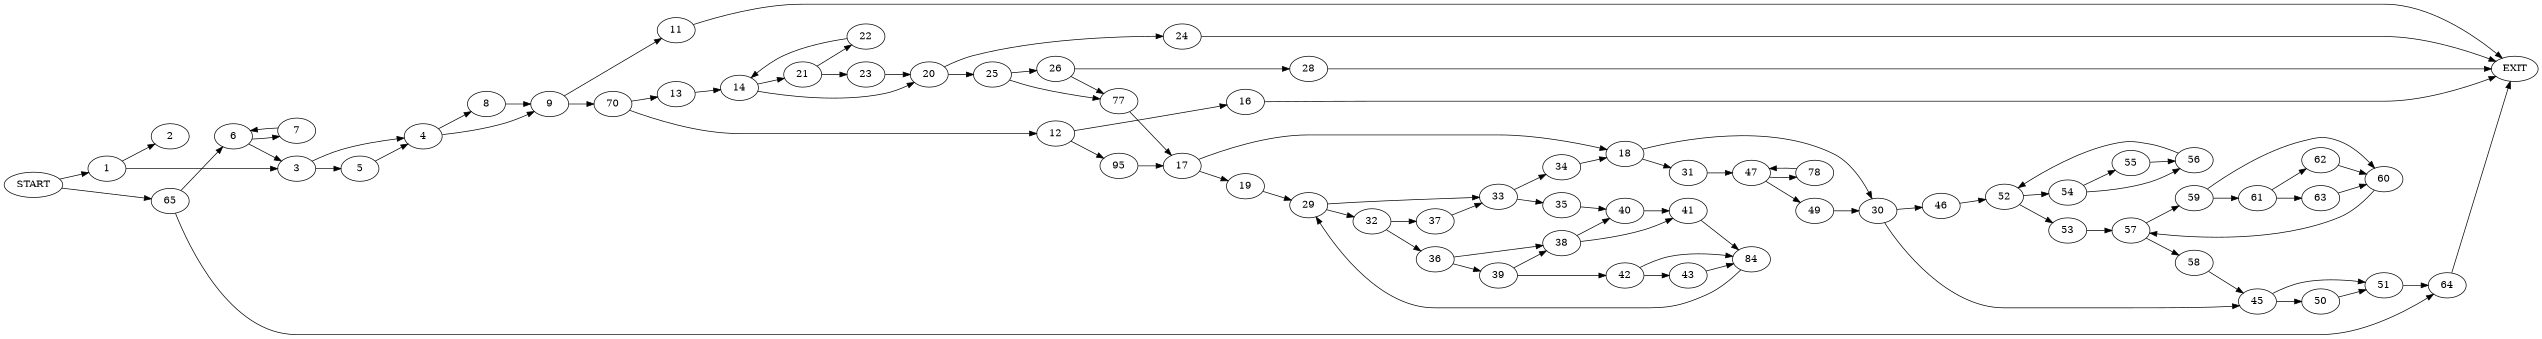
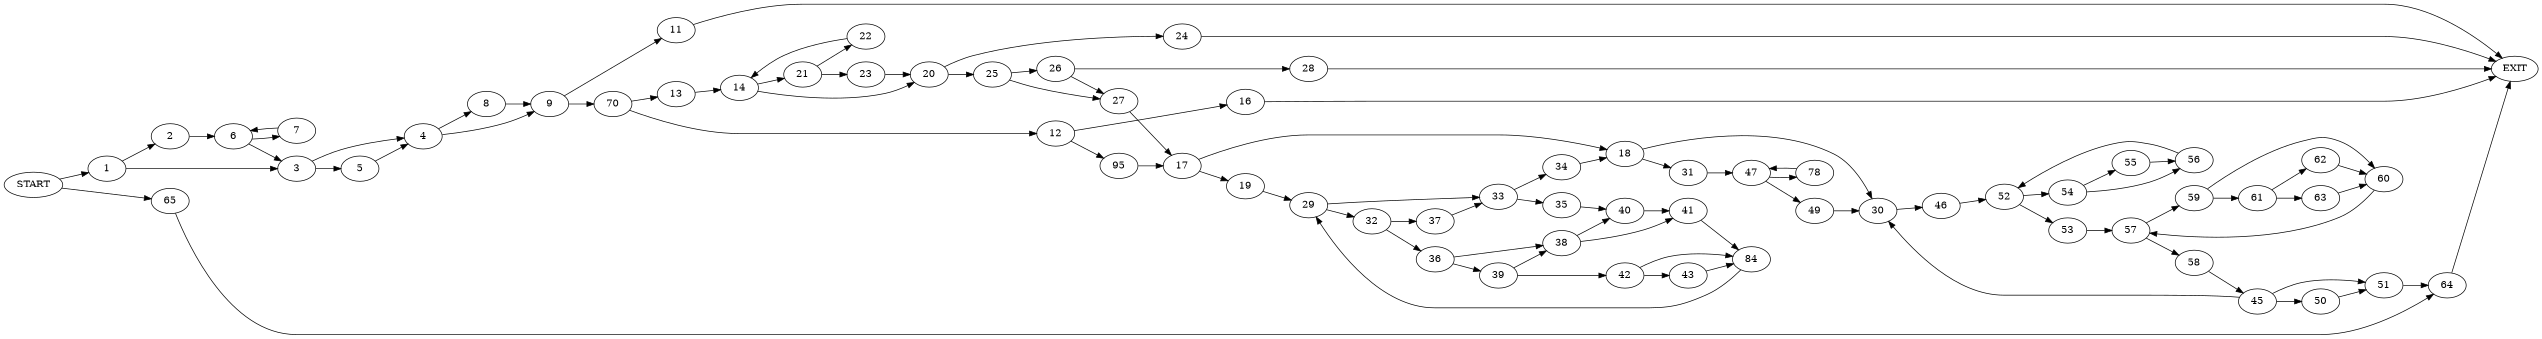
(1119, 101) -> (1119, 101)
(198, 173) -> (198, 136)
(2042, 308) -> (2055, 295)
